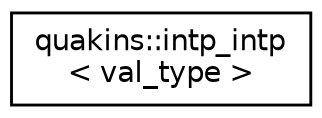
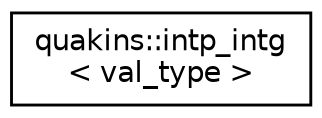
(161, 59) -> (161, 59)
